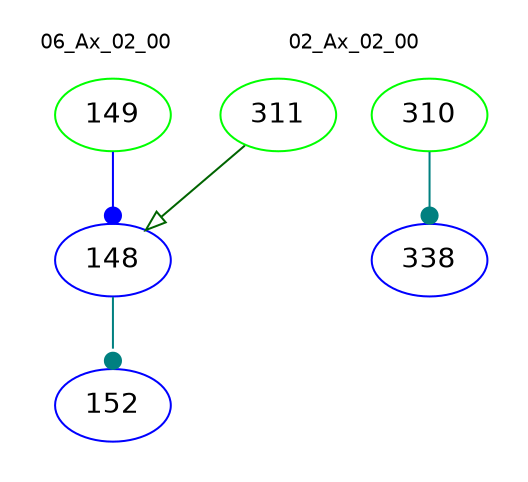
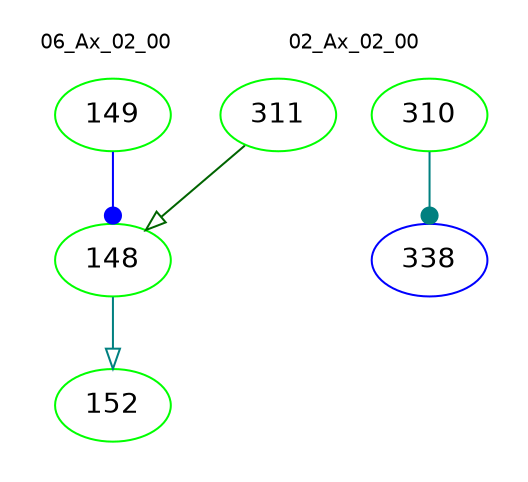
(113, 260) -> (113, 260)
(113, 323) -> (113, 323)
(113, 405) -> (113, 405)
